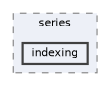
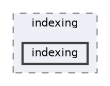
(55, 24) -> (55, 24)
